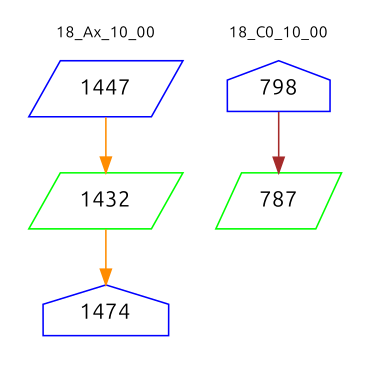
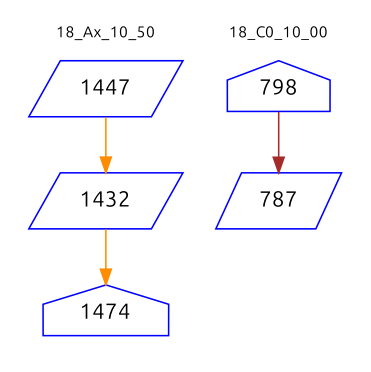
(106, 33) -> (106, 33)
(106, 201) -> (106, 201)
(279, 201) -> (279, 201)
